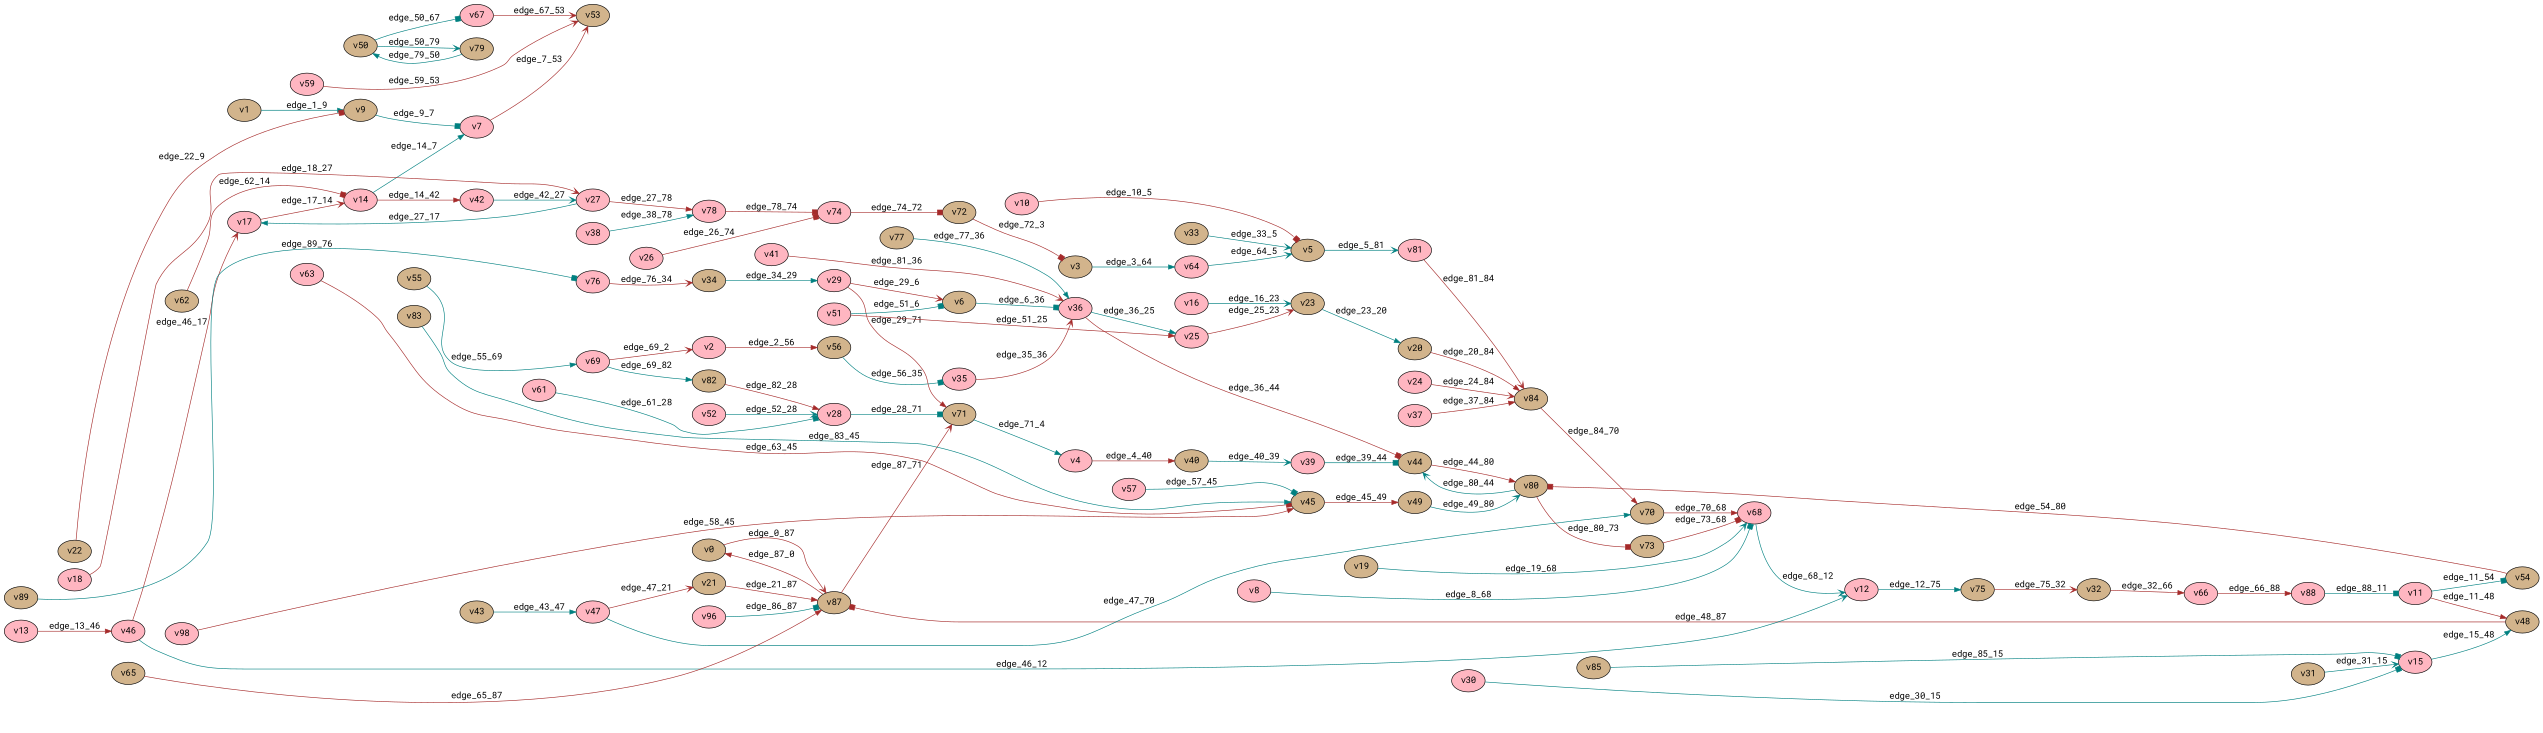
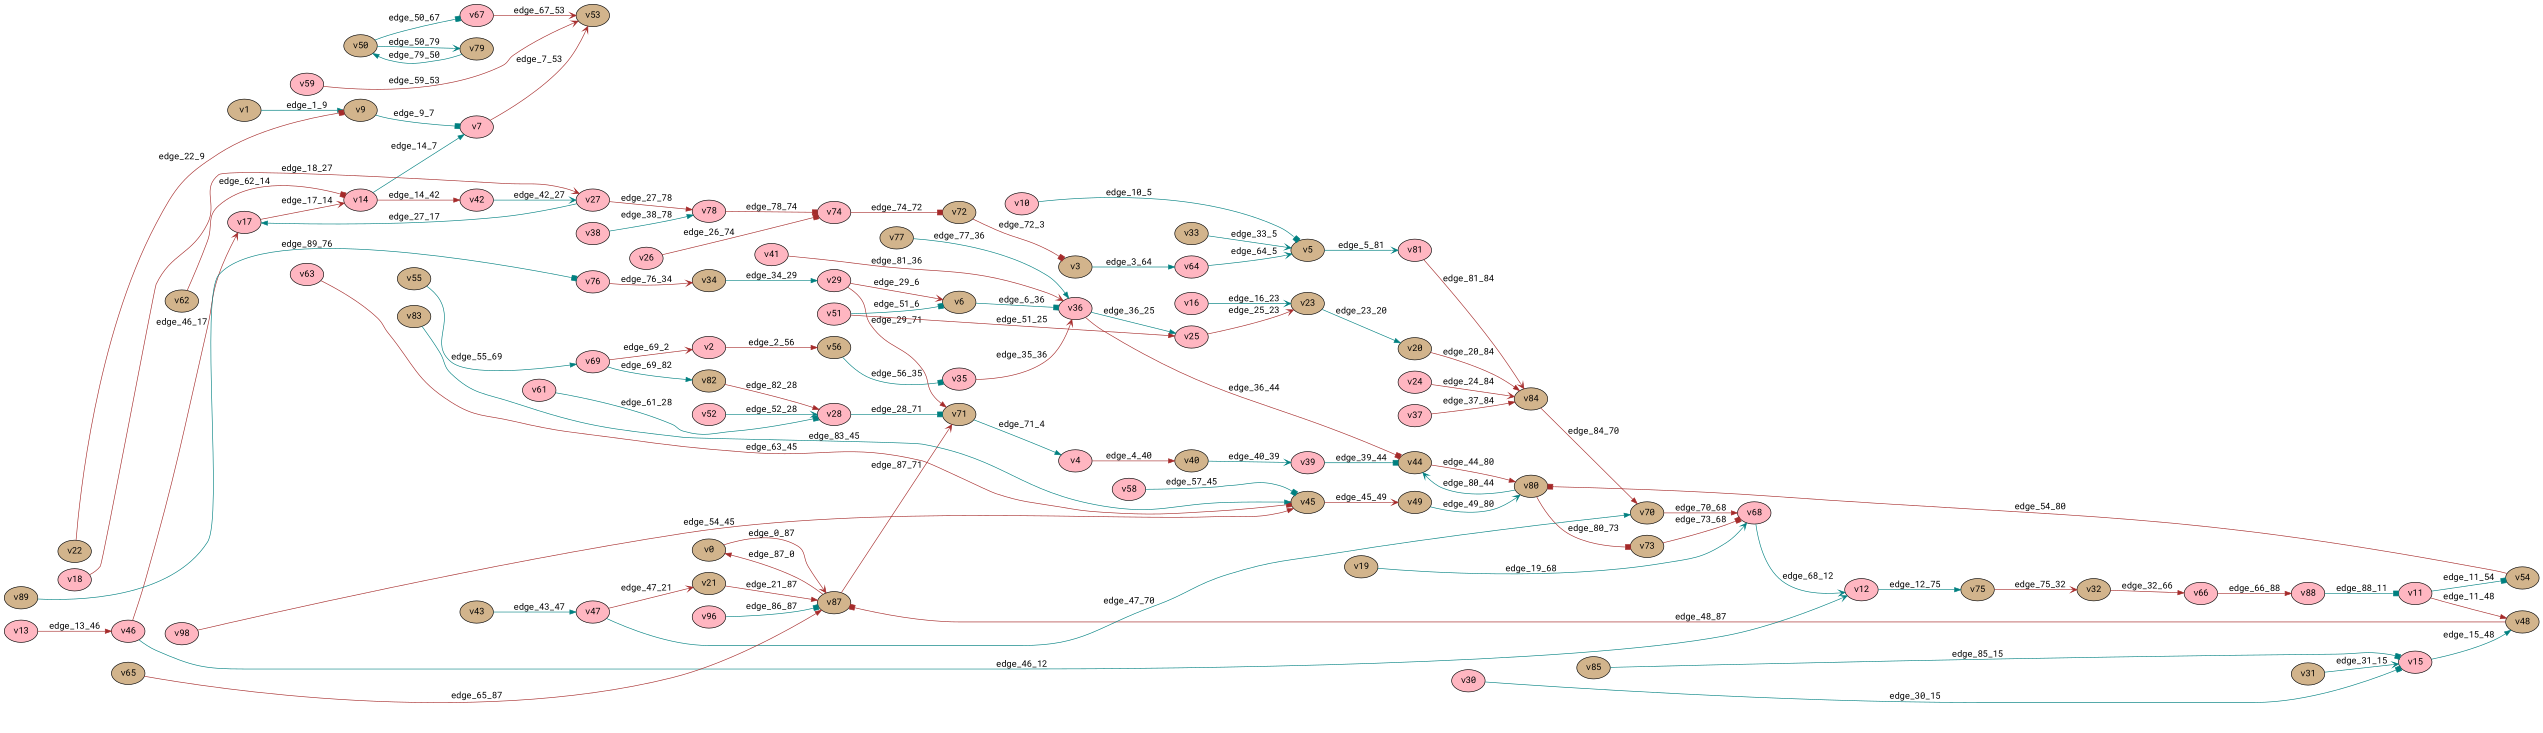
(1169, 200) -> (1169, 200)
(1129, 489) -> (1129, 489)
(1358, 502) -> (1358, 502)
(709, 522) -> (709, 522)
(1254, 591) -> none
